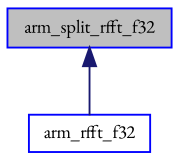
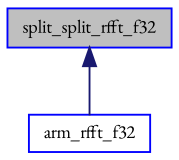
(90, 28) -> (90, 28)
